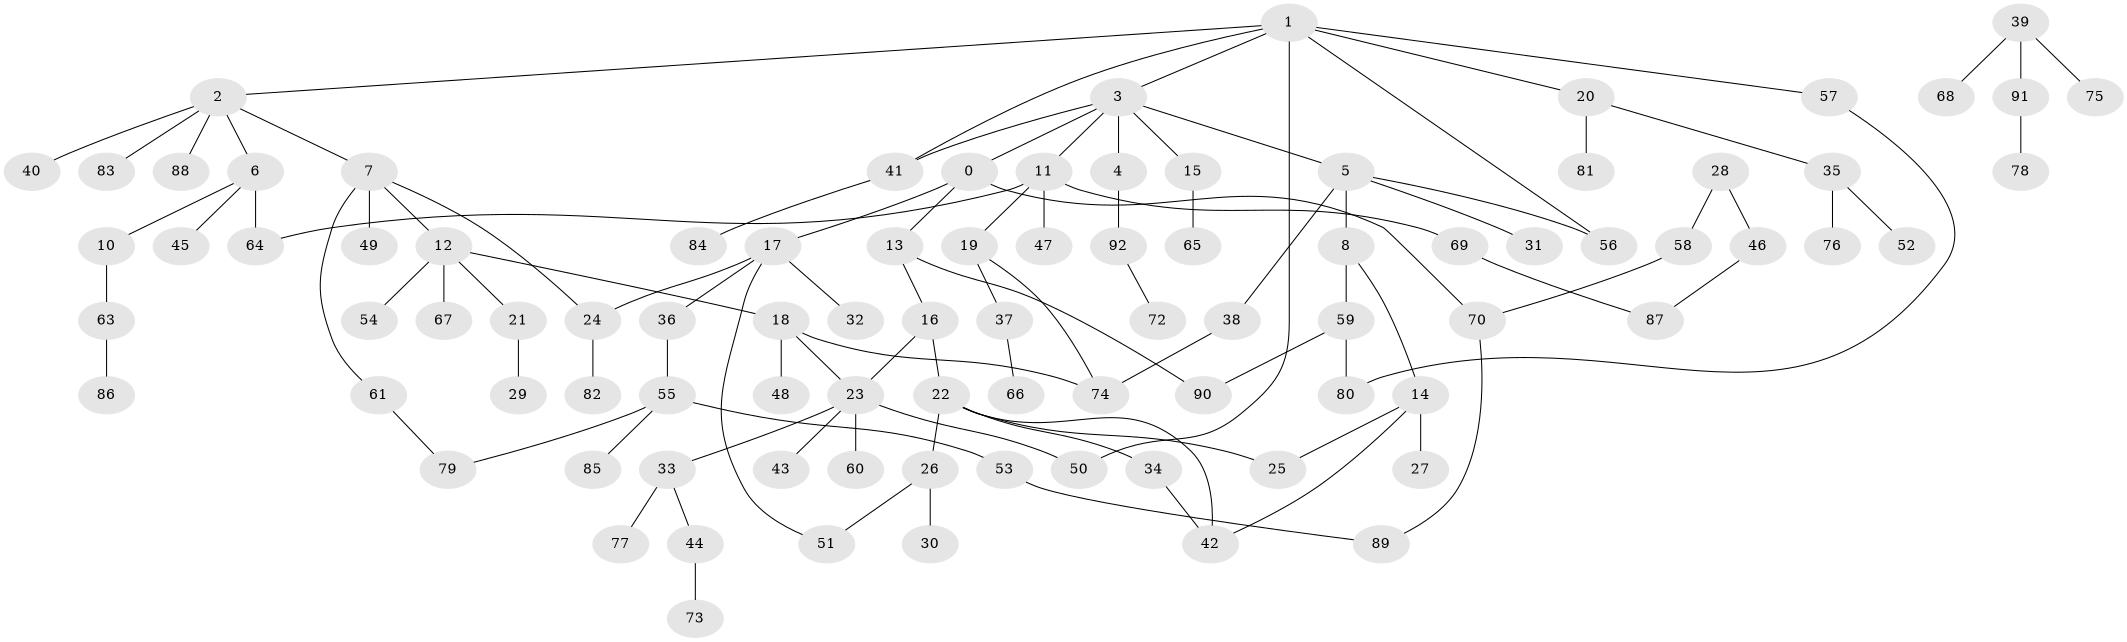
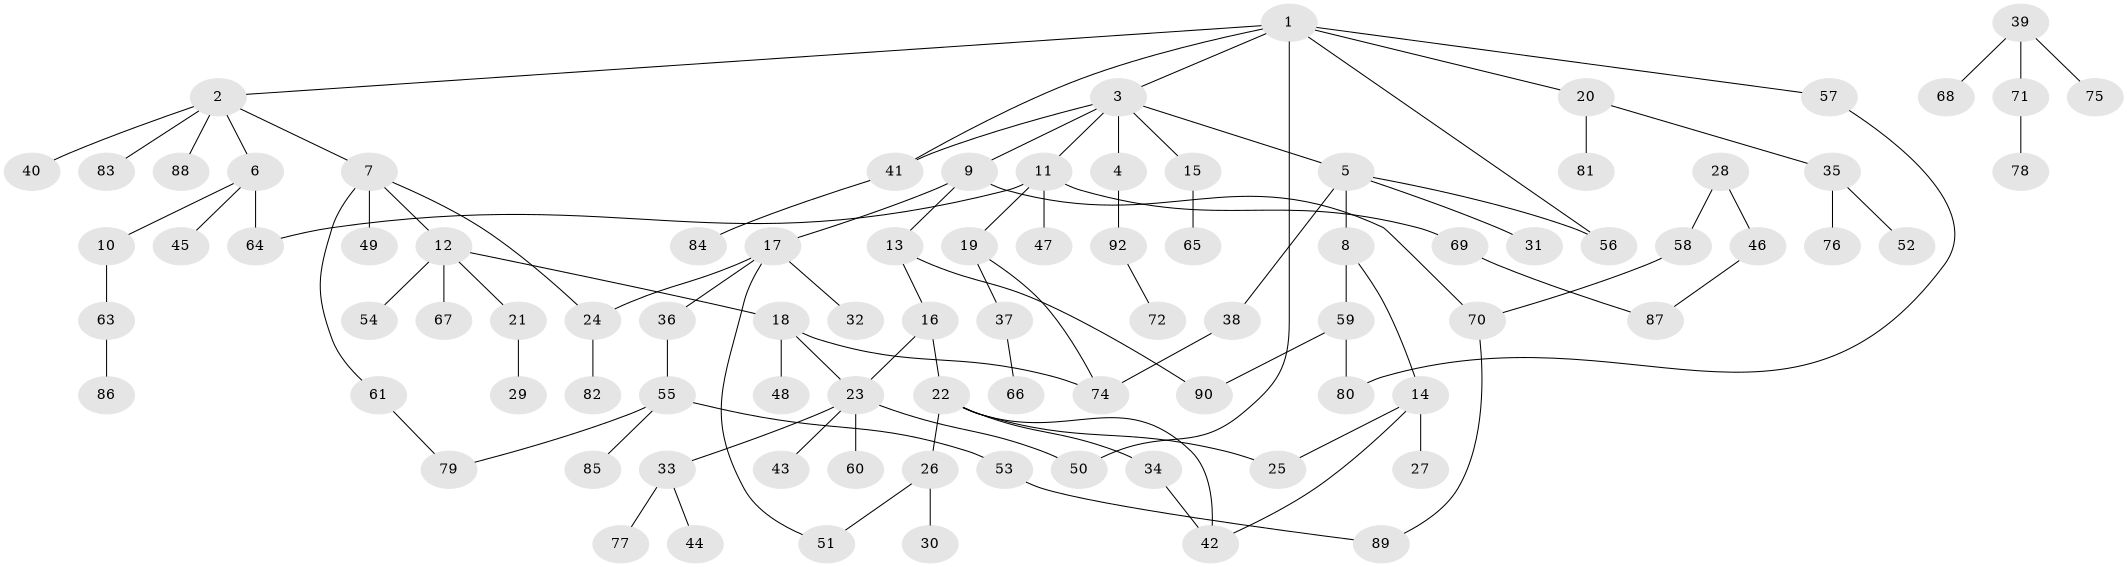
(2021, 97) -> (2021, 97)
(970, 172) -> (970, 172)
(695, 619) -> none
